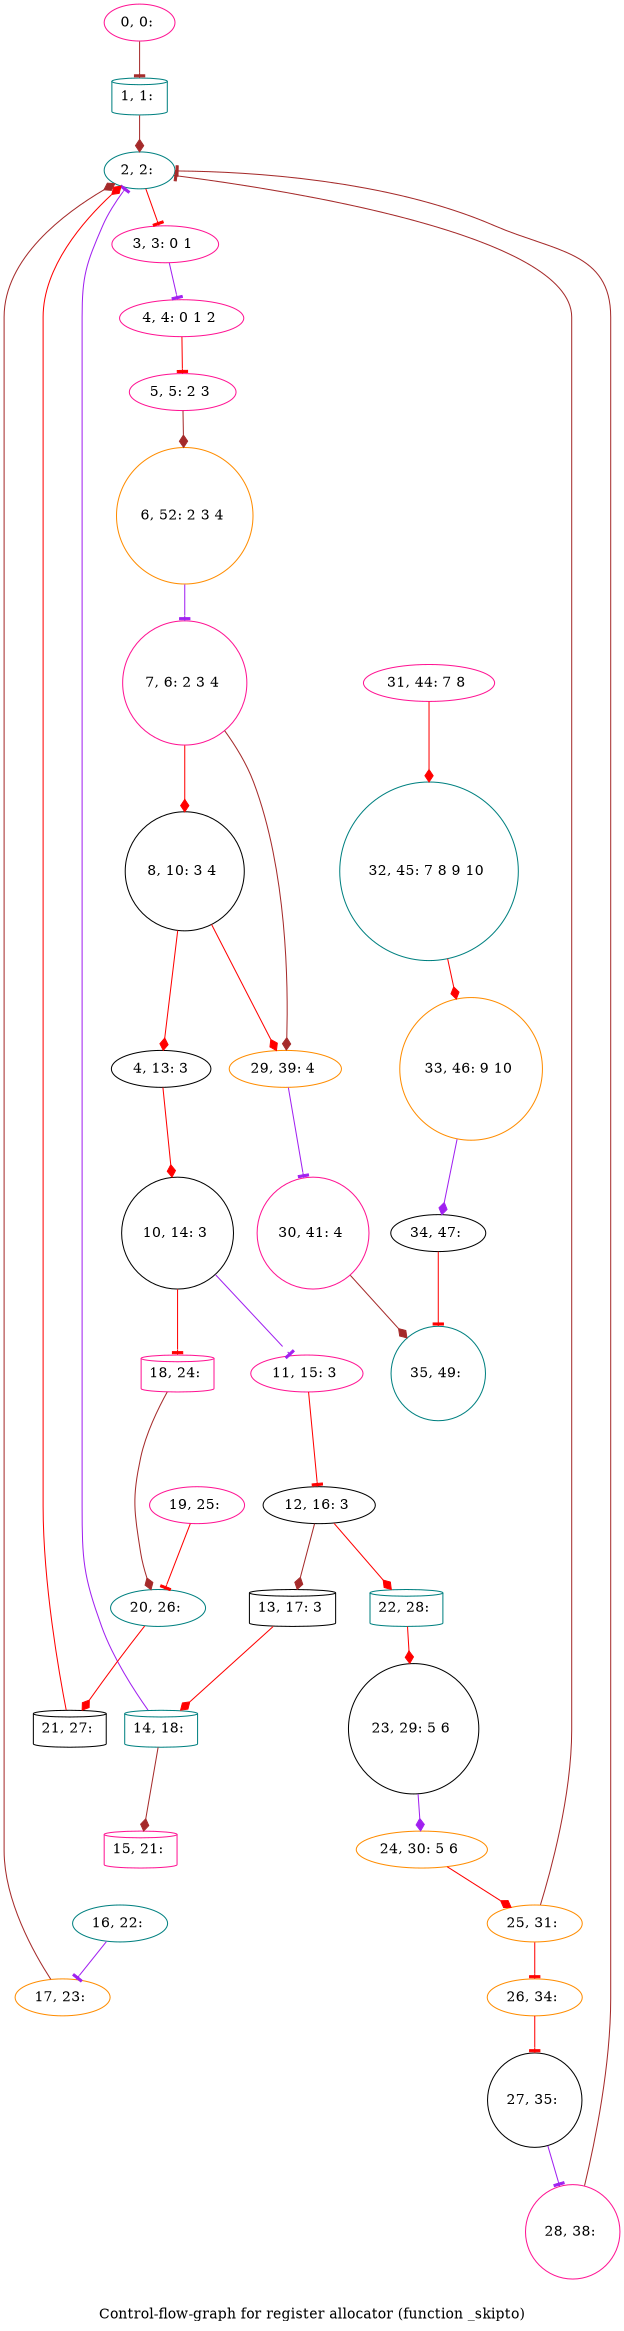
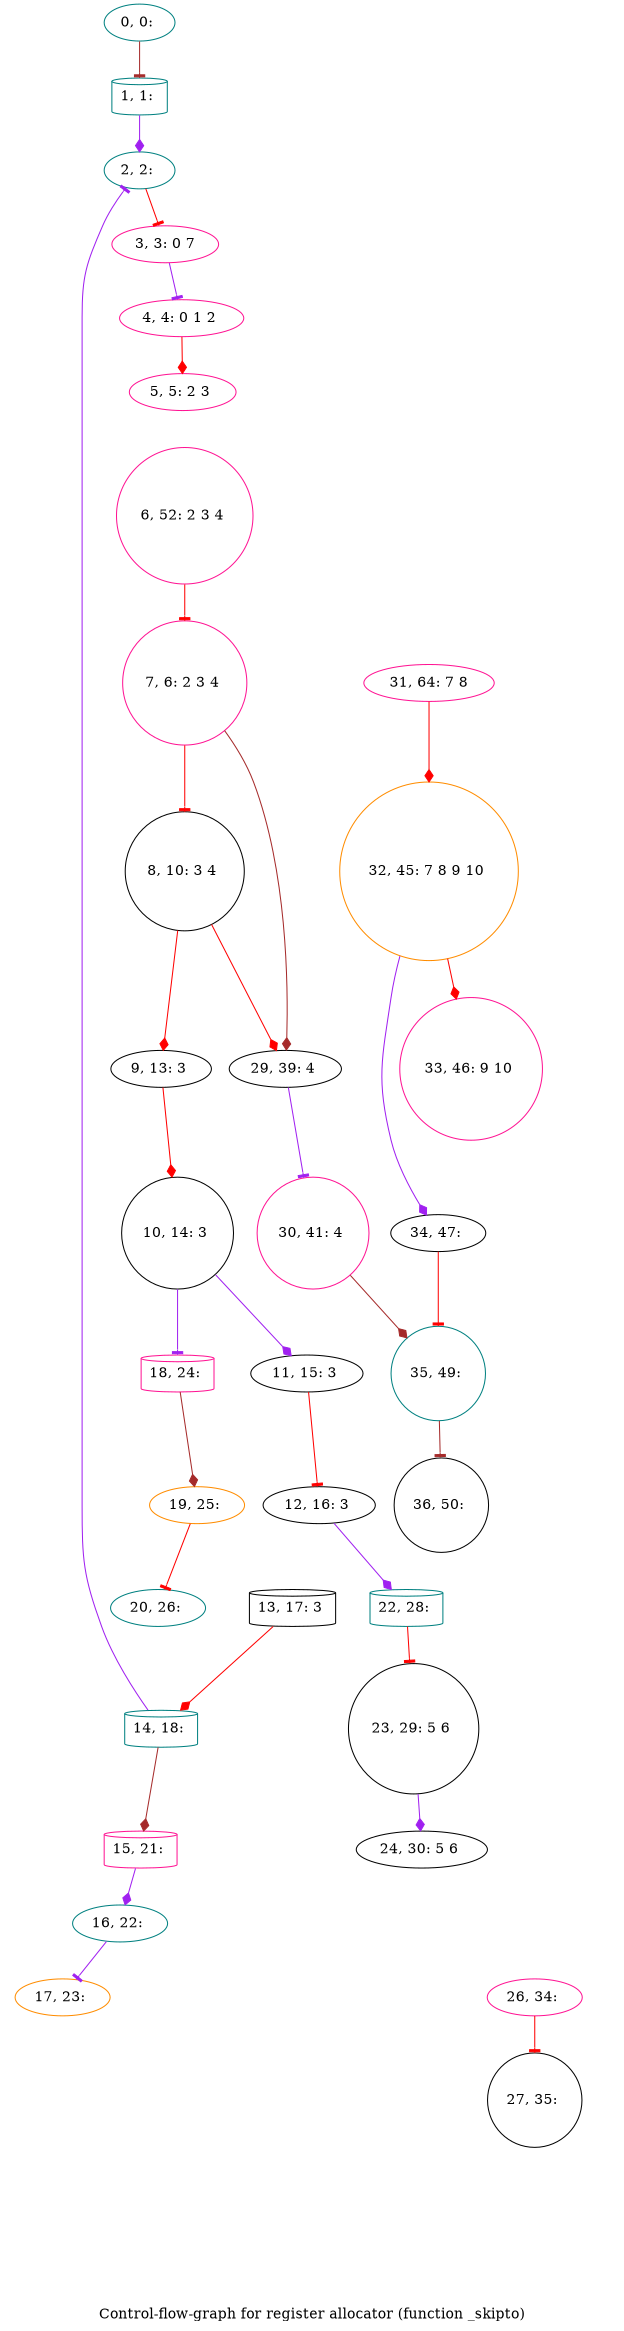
(140, 23) -> (140, 23)
(140, 127) -> (140, 127)
(165, 244) -> (165, 244)
(182, 353) -> (182, 353)
(183, 423) -> none
(185, 516) -> (185, 516)
(185, 600) -> (185, 600)
(429, 683) -> (429, 683)
(185, 776) -> (185, 776)
(429, 871) -> (429, 871)
(4, 1069) -> none
(161, 1069) -> (161, 1069)
(285, 1069) -> (285, 1069)
(471, 1069) -> (471, 1069)
(451, 1171) -> (382, 1083)
(249, 1311) -> (249, 1311)
(178, 1319) -> (178, 1319)
(307, 1374) -> (307, 1374)
(136, 1483) -> (186, 1433)
(197, 1505) -> (197, 1505)
none -> (441, 1505)
(308, 1550) -> none
(359, 1552) -> (359, 1552)
(408, 1642) -> (408, 1642)
(70, 1729) -> none
(422, 1850) -> (422, 1850)
none -> (132, 1881)
(535, 1923) -> none
(535, 1997) -> (535, 1997)
(573, 2232) -> none
